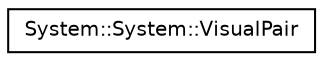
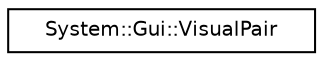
(162, 31) -> (162, 31)
